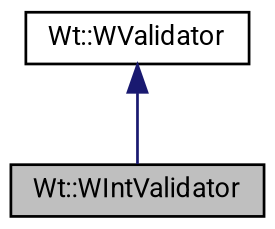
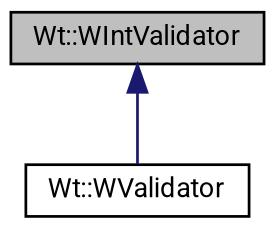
(137, 129) -> (137, 129)
